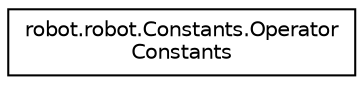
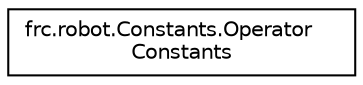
(182, 42) -> (182, 42)
